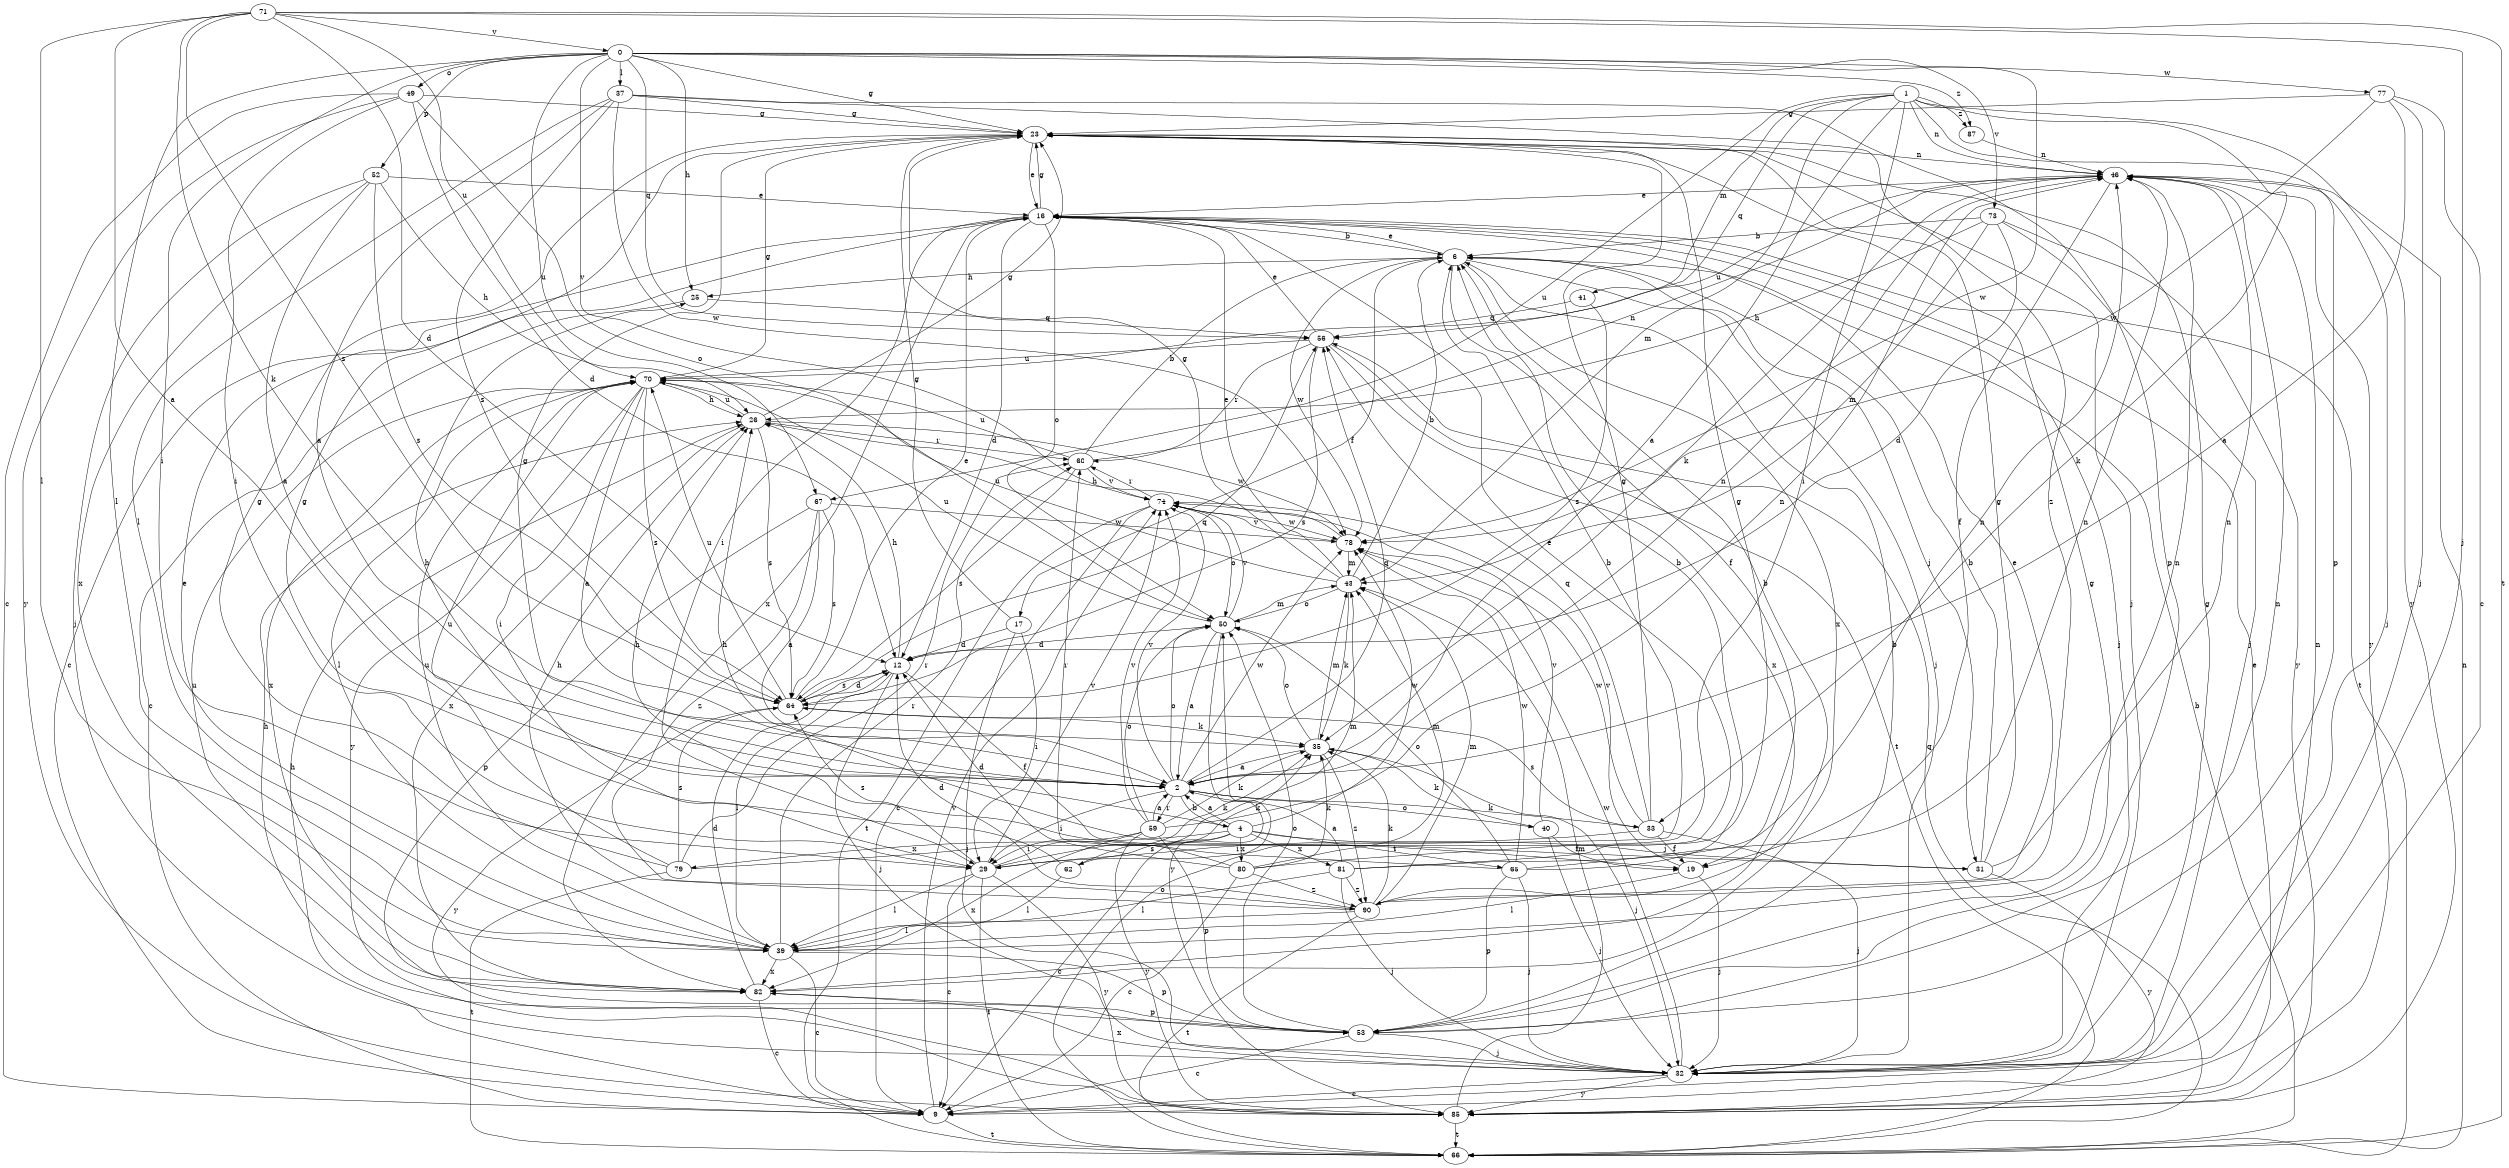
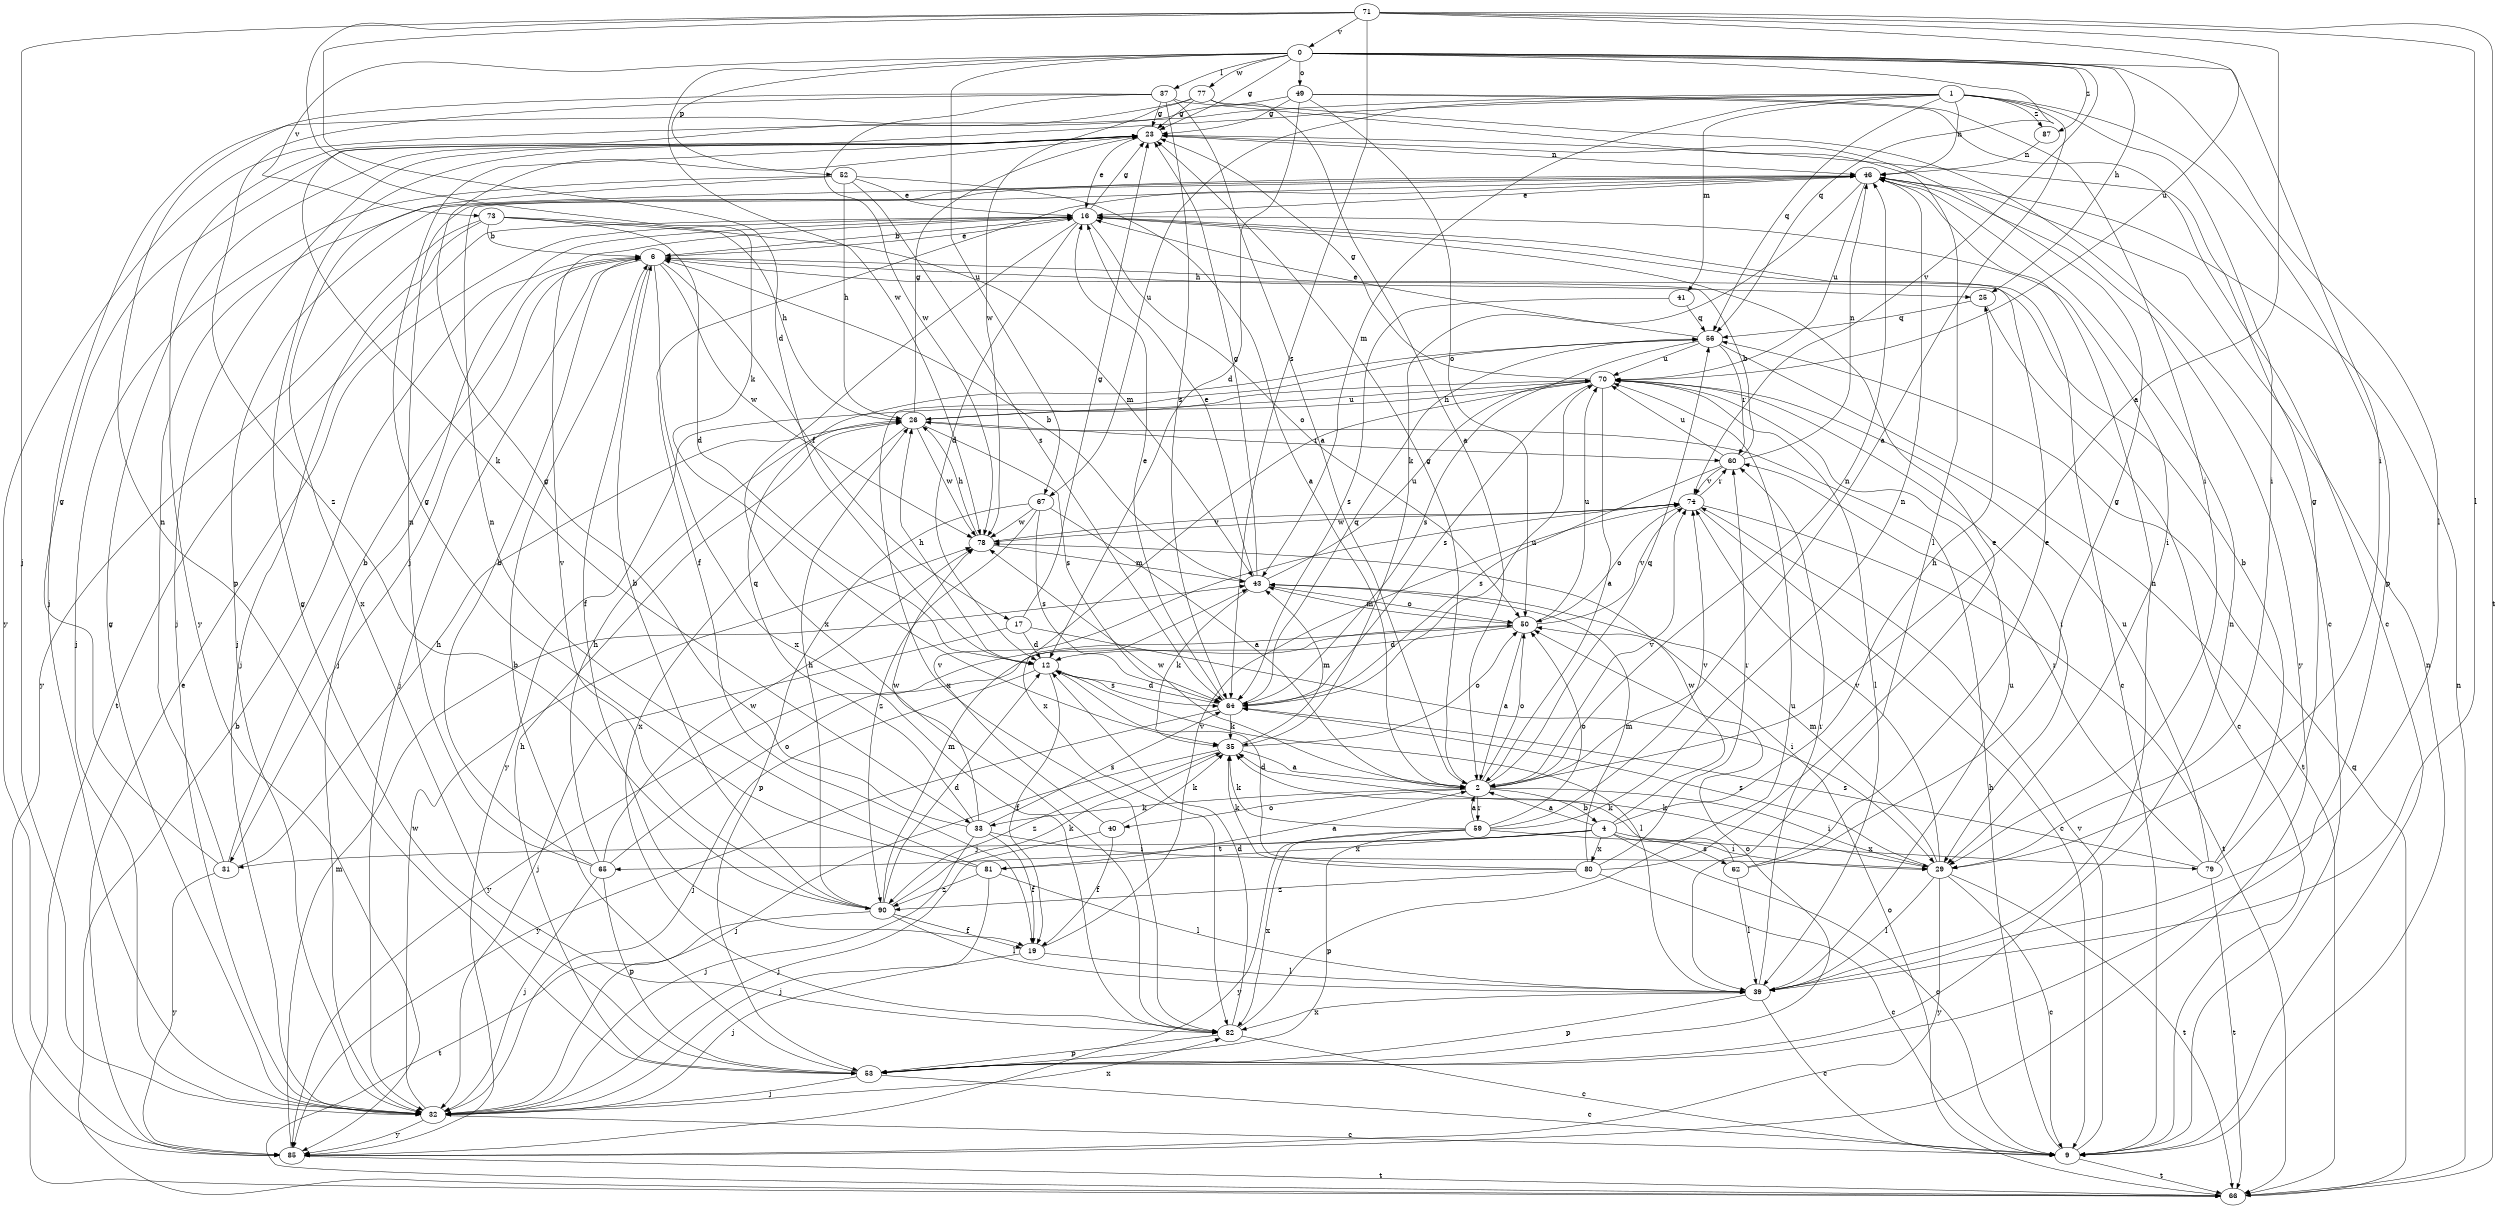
(208, 465) -> (2014, 315)
(2015, 564) -> (562, 564)
none -> (955, 931)
